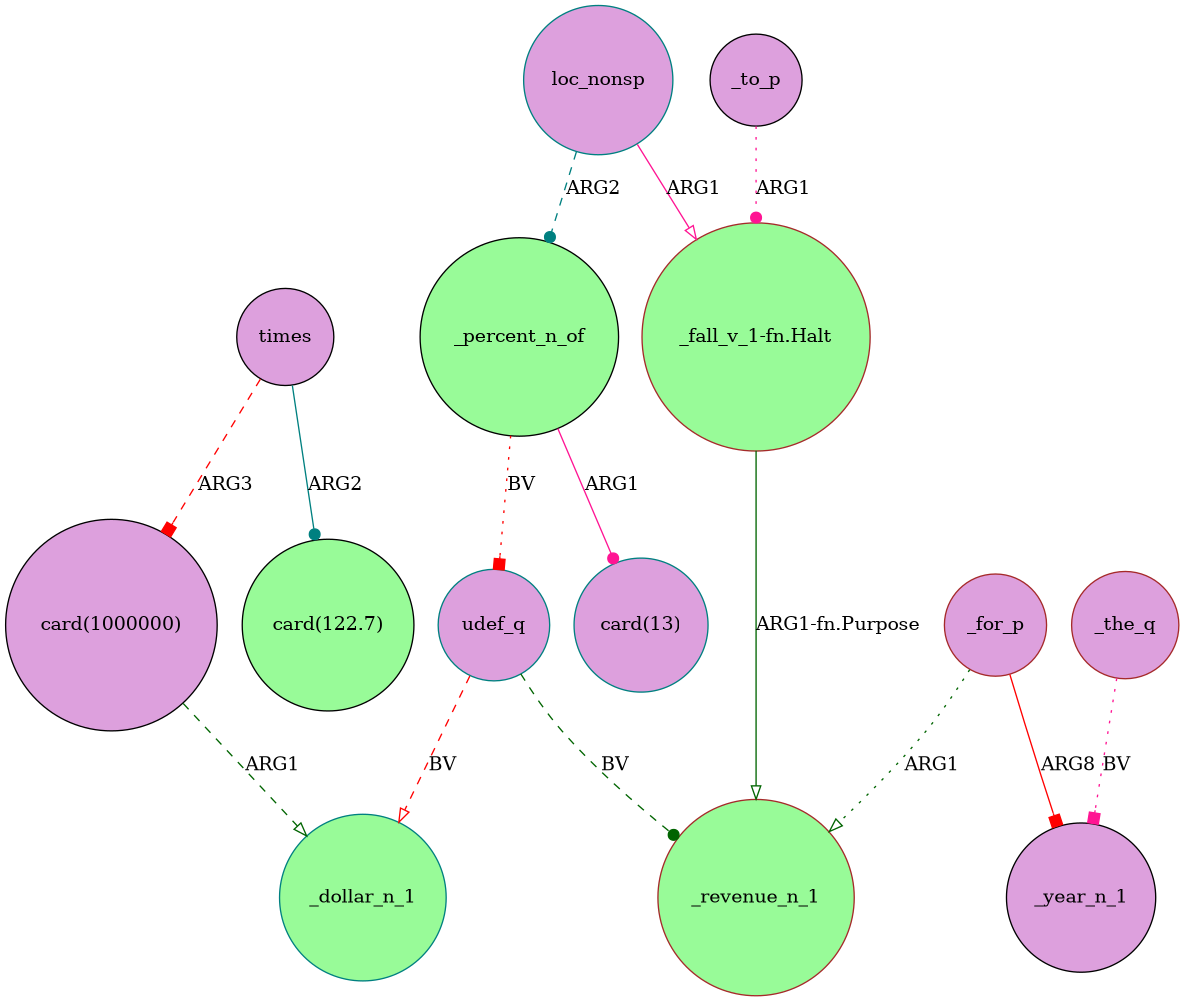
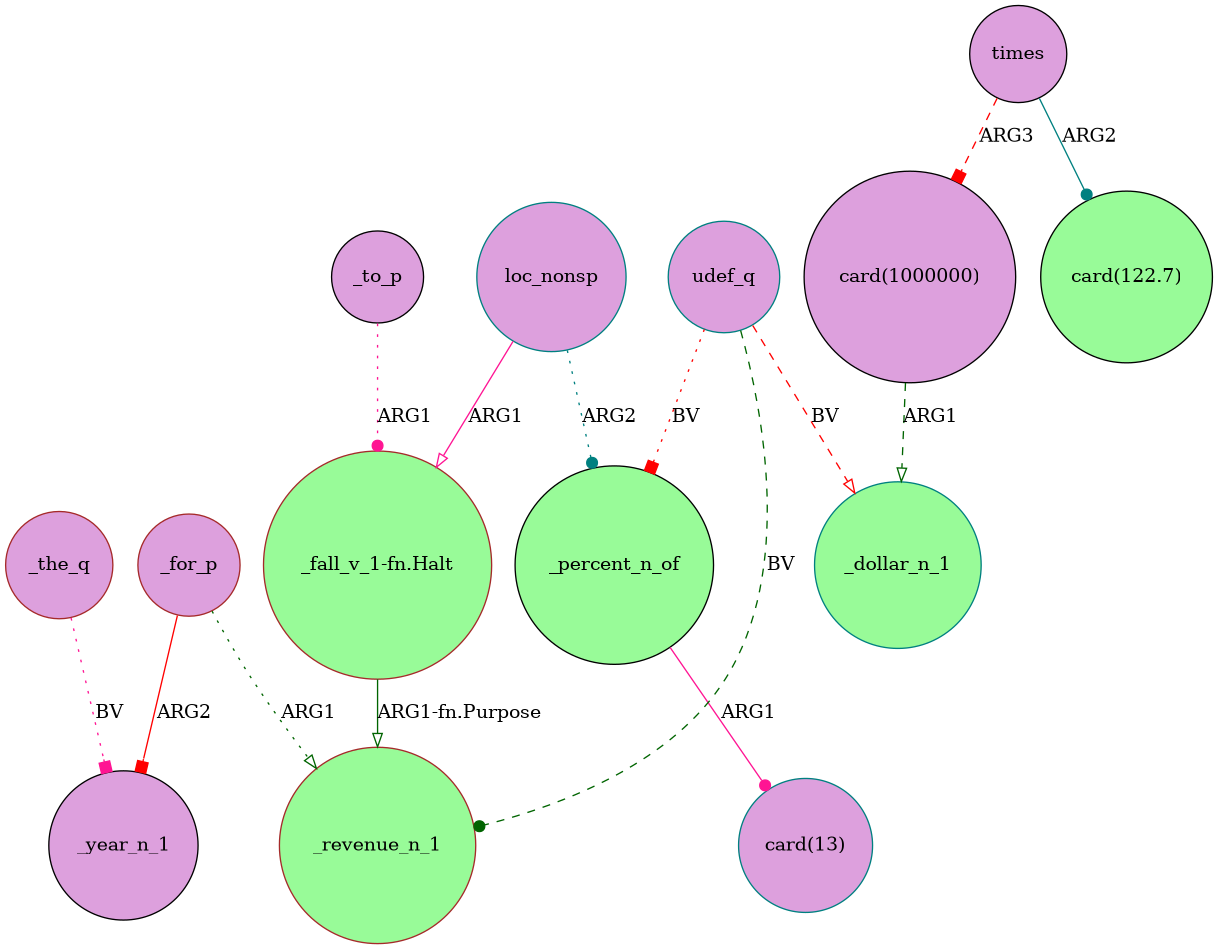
(564, 192) -> (579, 404)
(505, 496) -> (679, 394)
(1068, 765) -> (184, 713)
